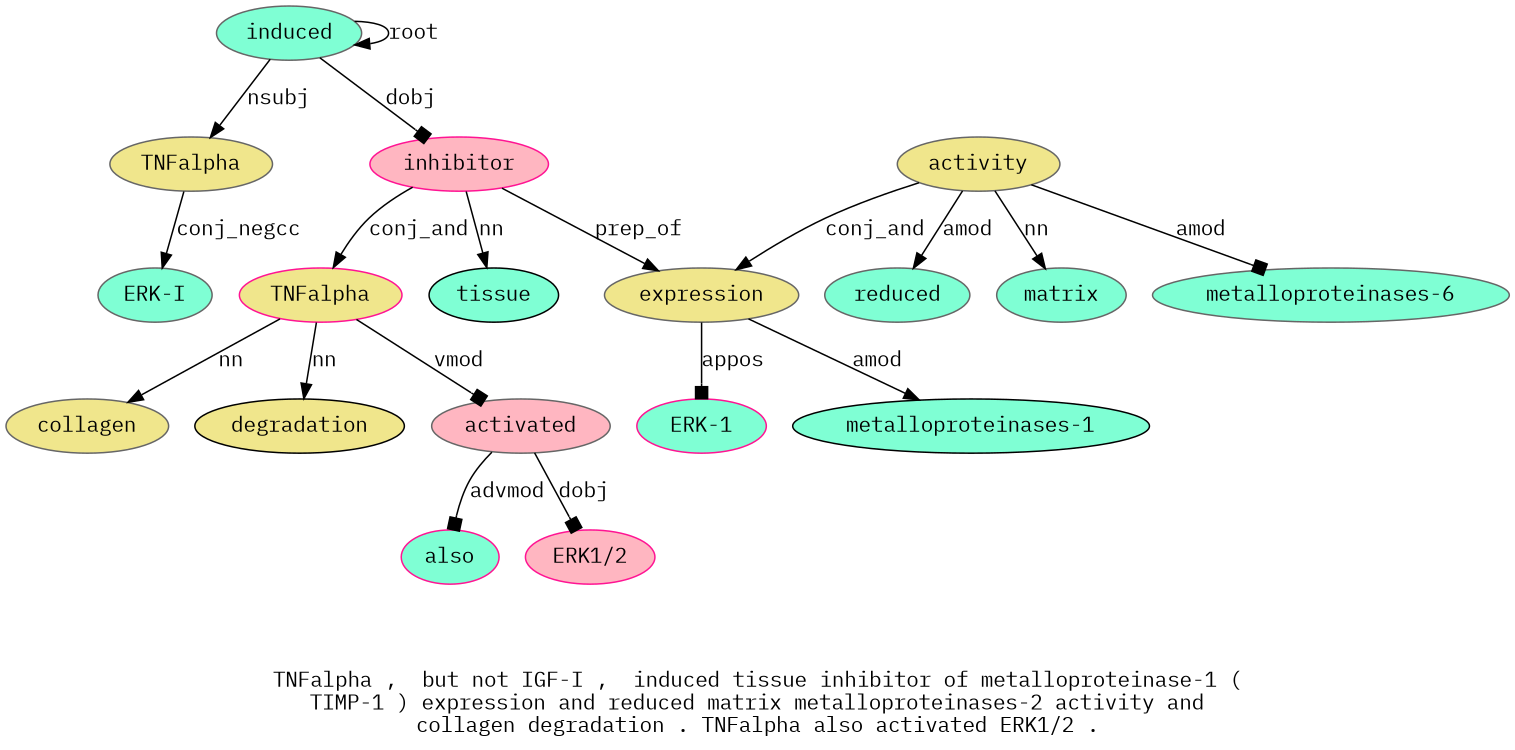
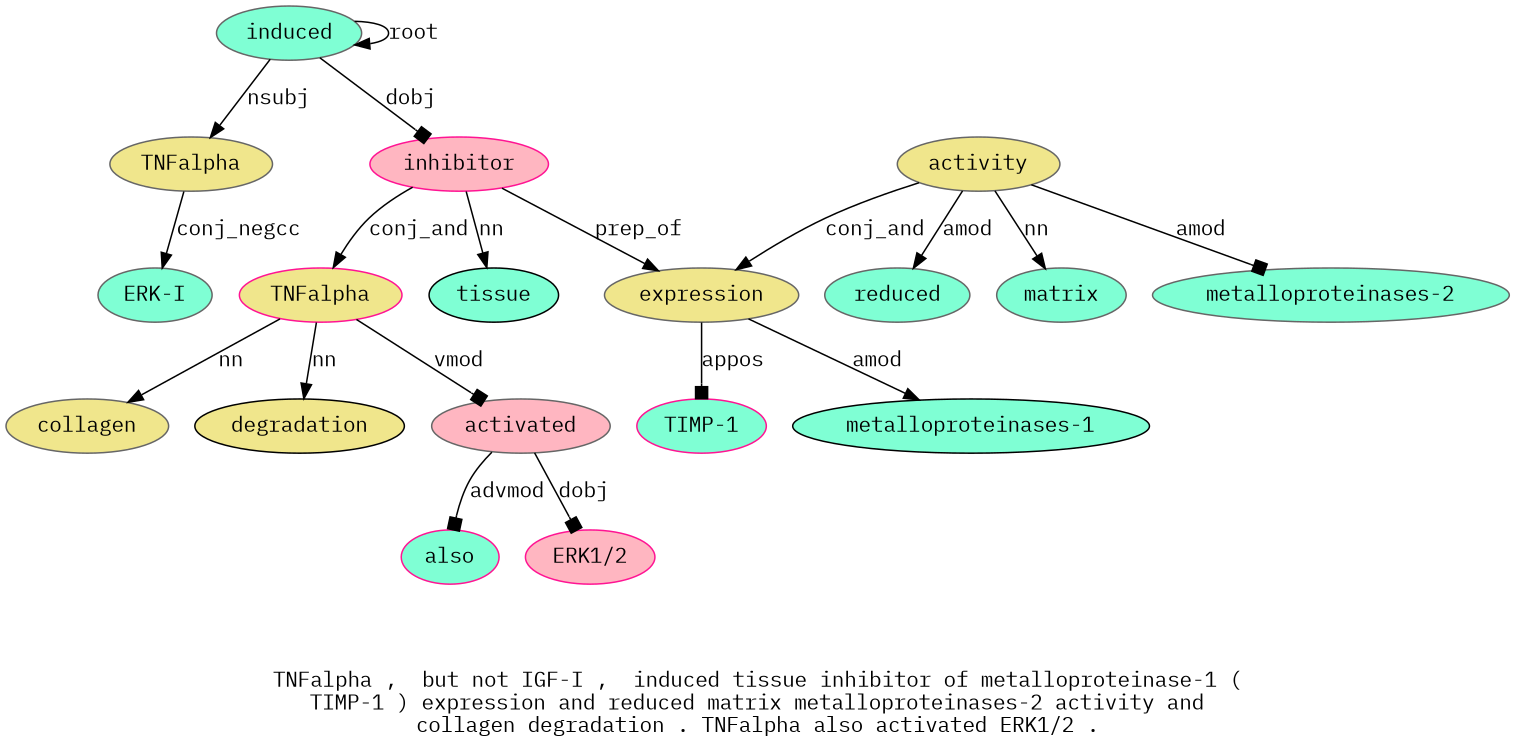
(1331, 295) -> (1331, 295)
(702, 426) -> (702, 426)
